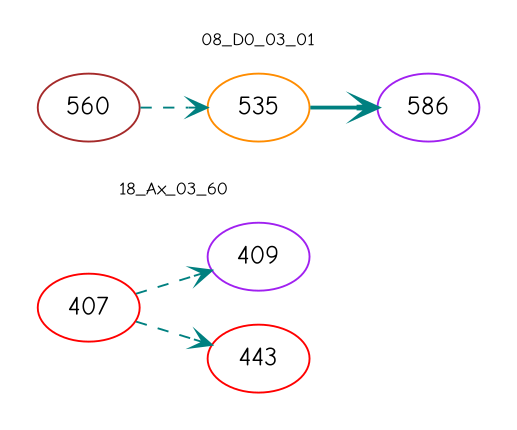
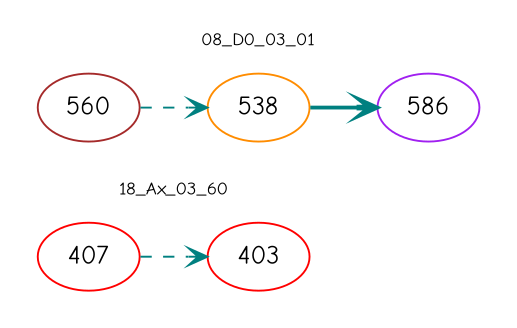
(259, 108) -> (259, 108)
(259, 257) -> none
(259, 359) -> (259, 257)
